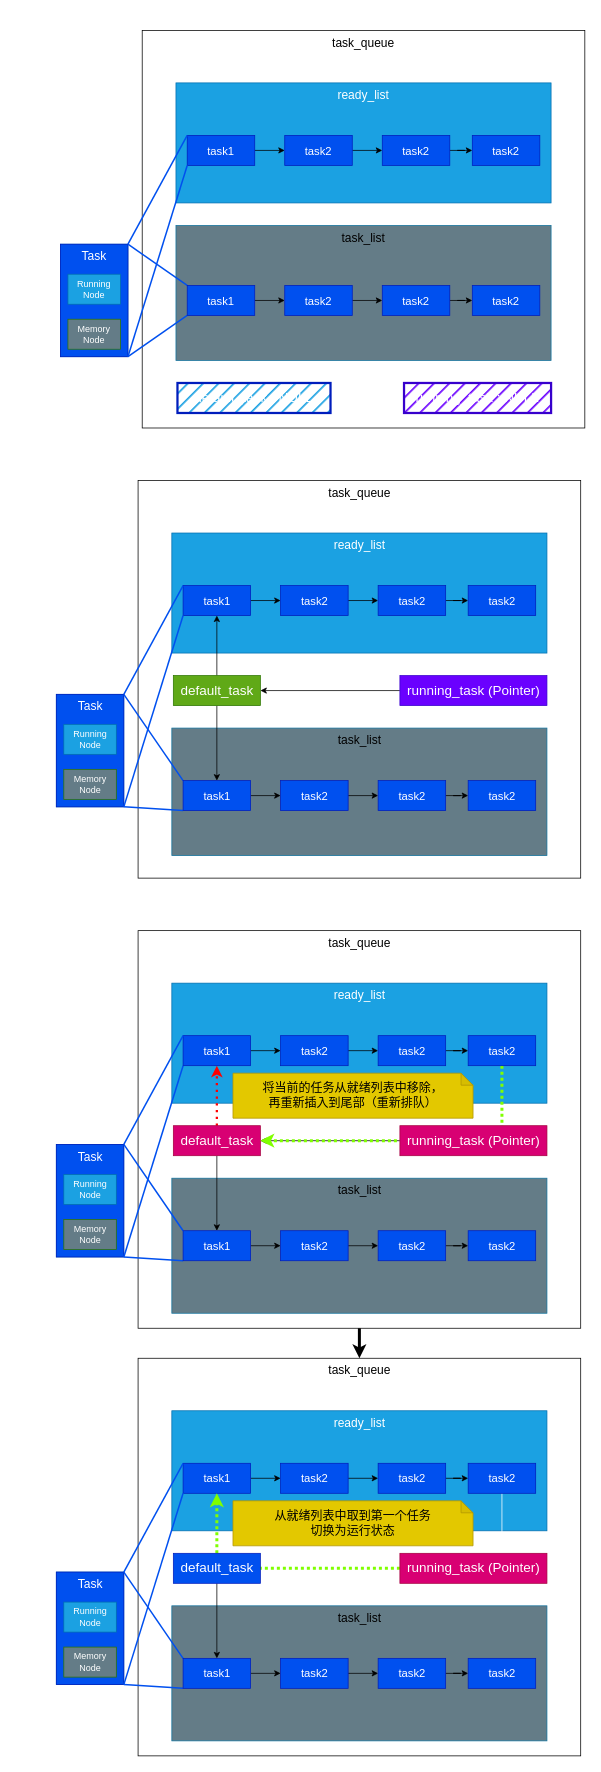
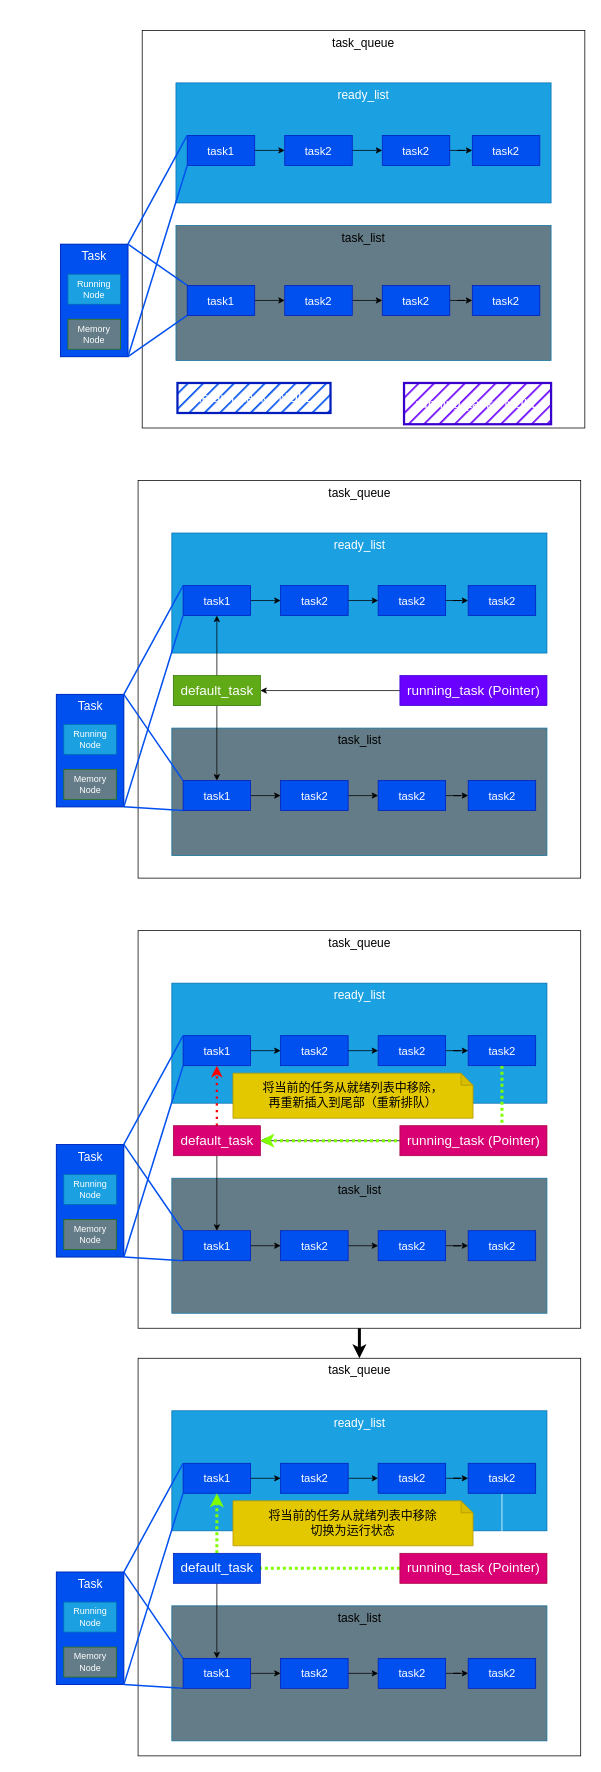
(254, 398) -> (254, 398)
(477, 398) -> (477, 404)
(353, 1523) -> (353, 1523)
